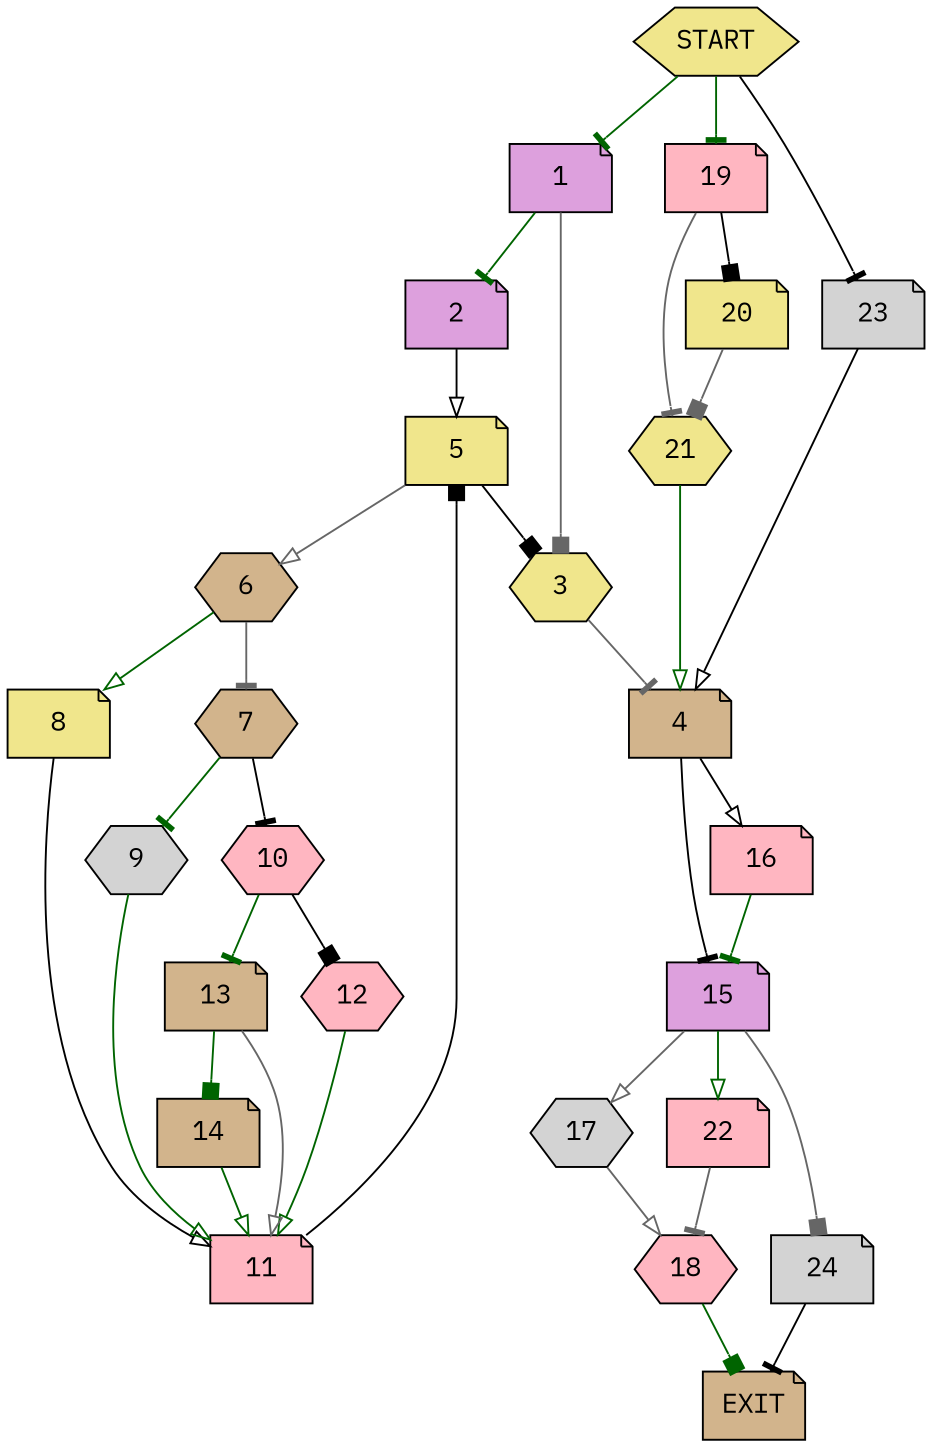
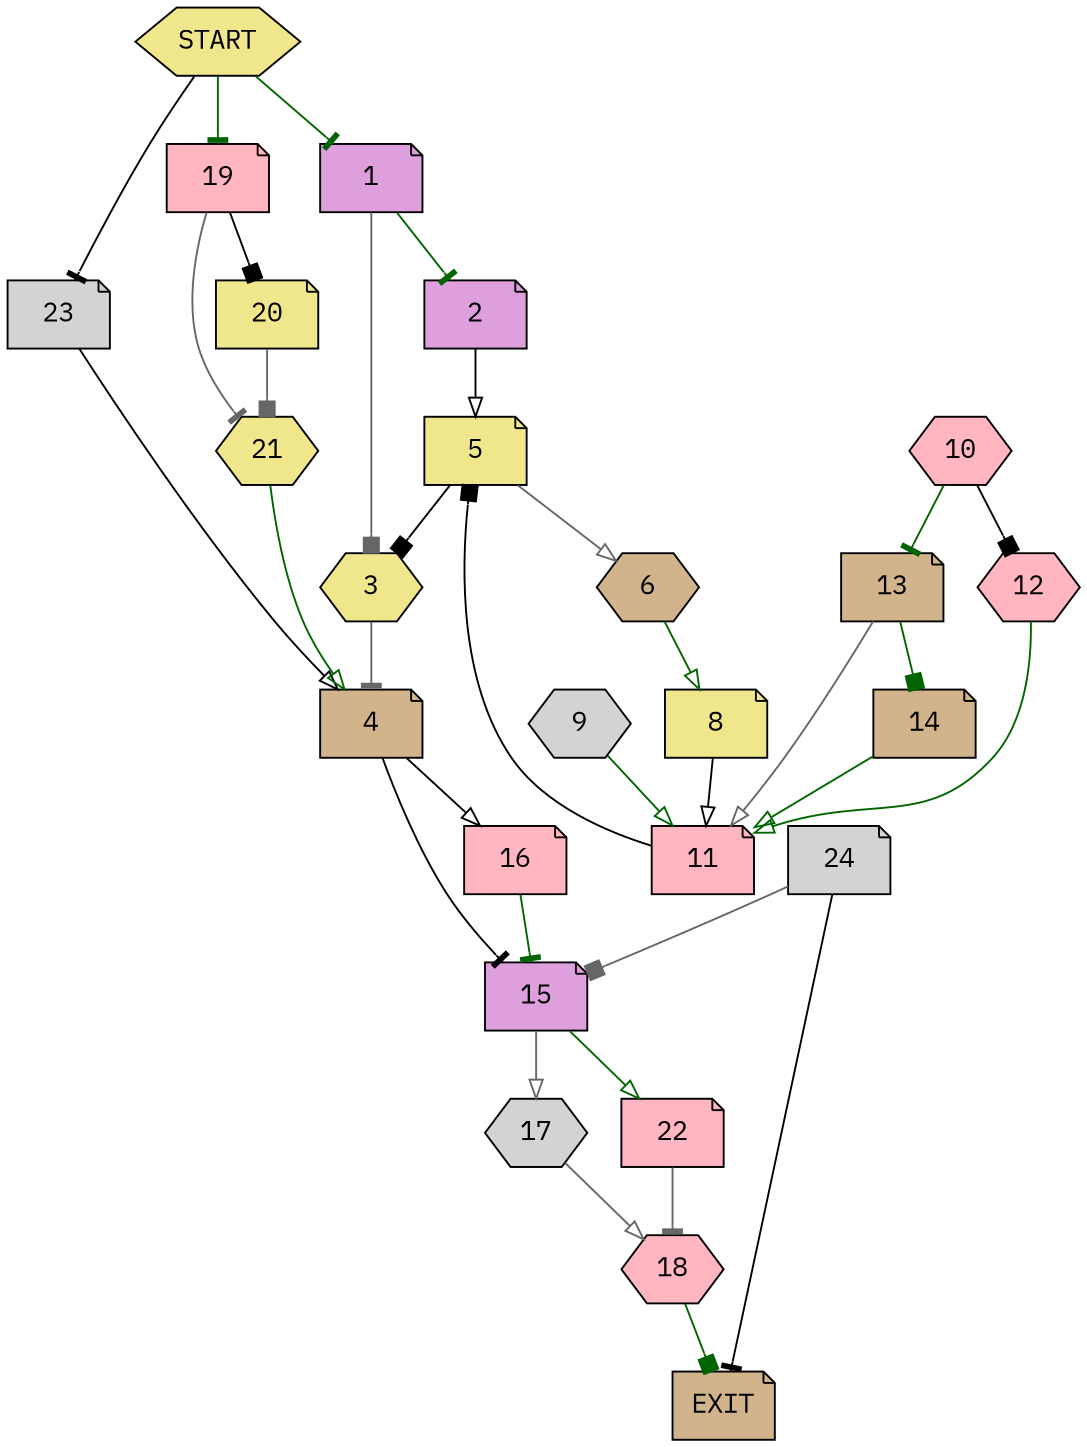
(246, 724) -> none
(794, 1118) -> (697, 927)
